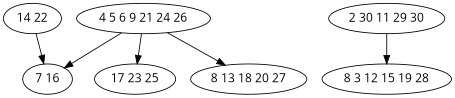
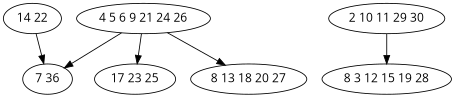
(387, 19) -> (387, 19)
(48, 79) -> (48, 79)
